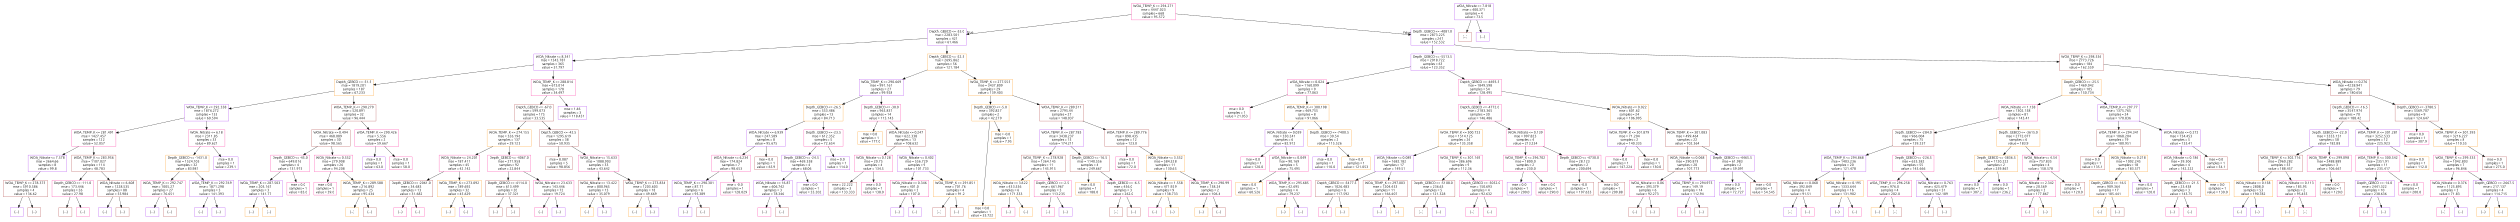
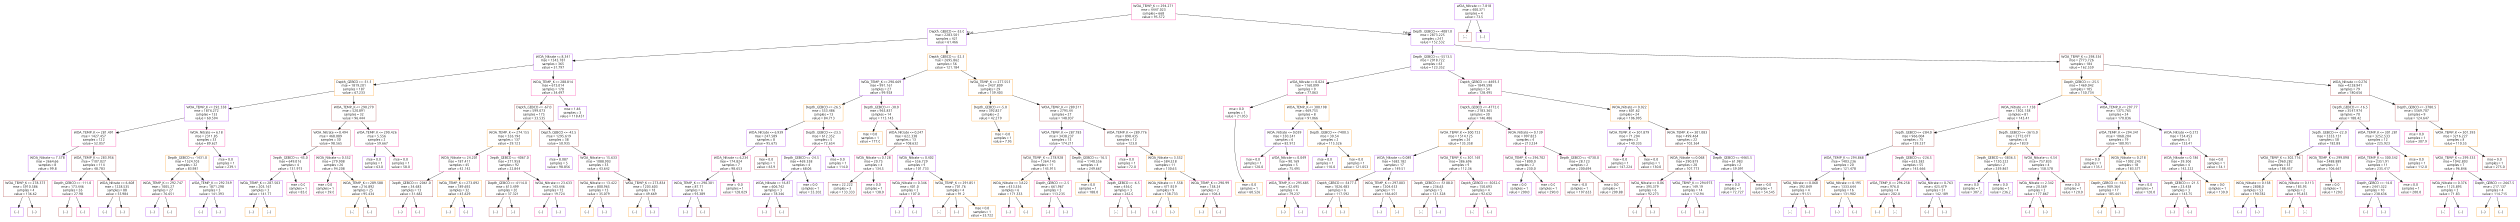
(986, 162) -> (969, 200)
(559, 163) -> (559, 163)
(1269, 176) -> (1235, 150)
